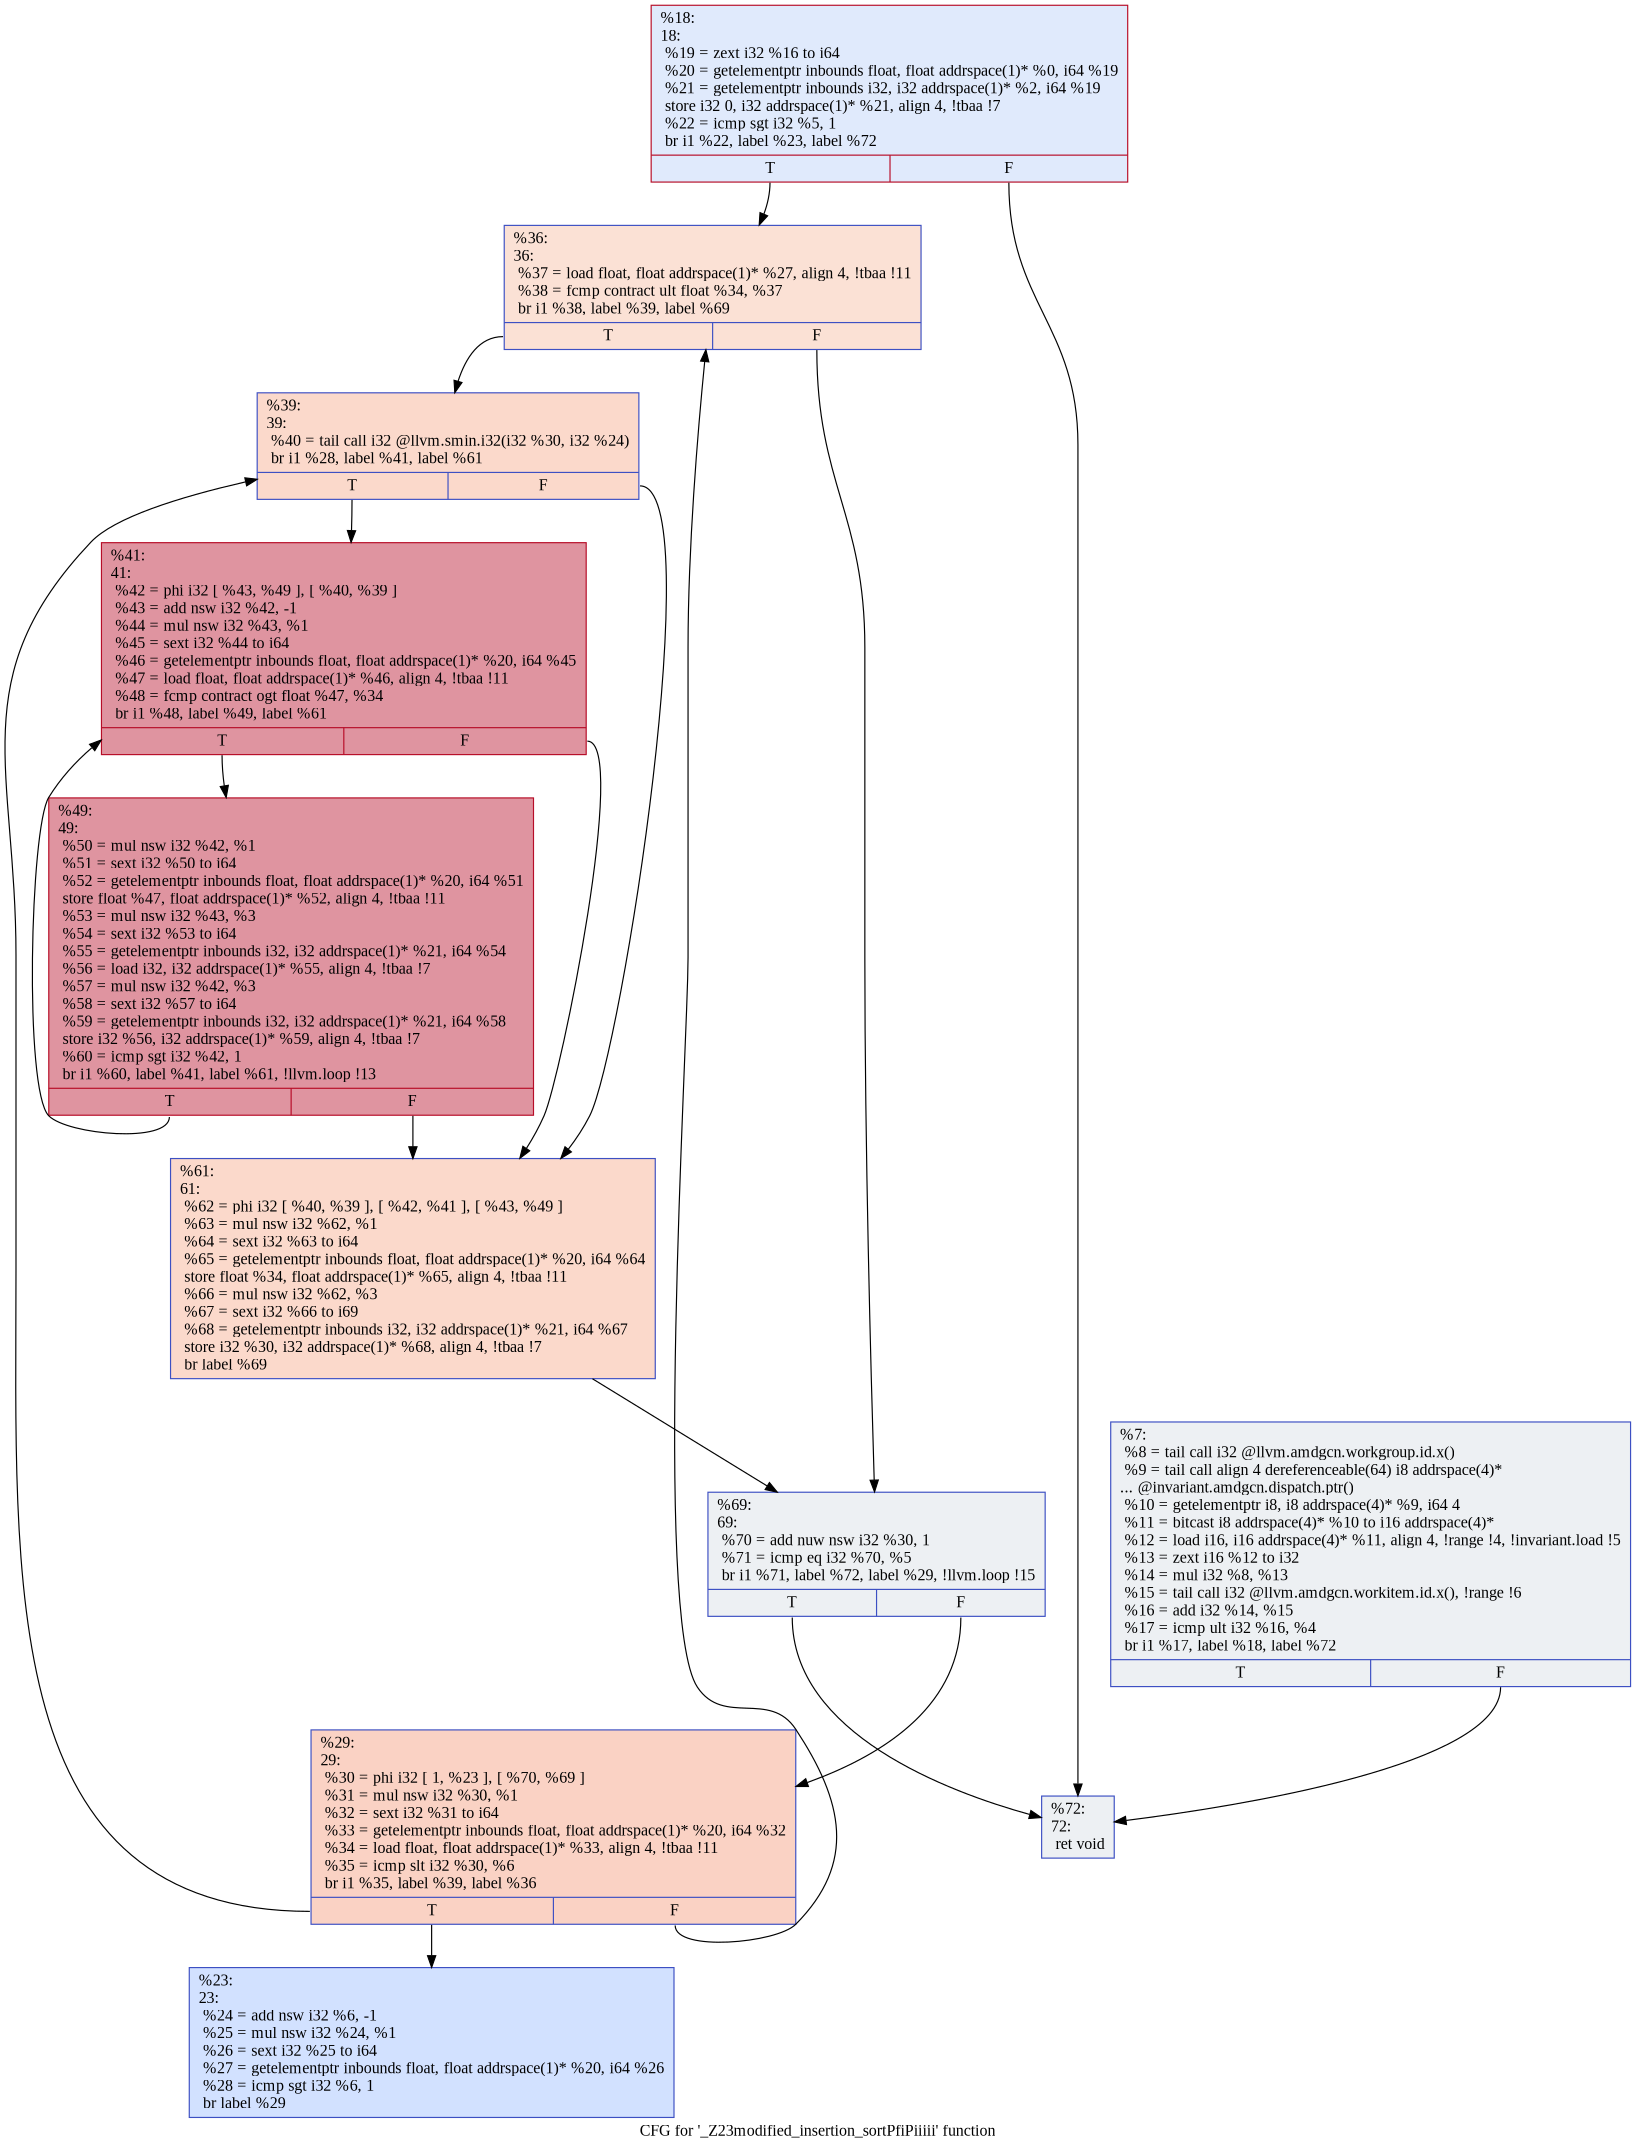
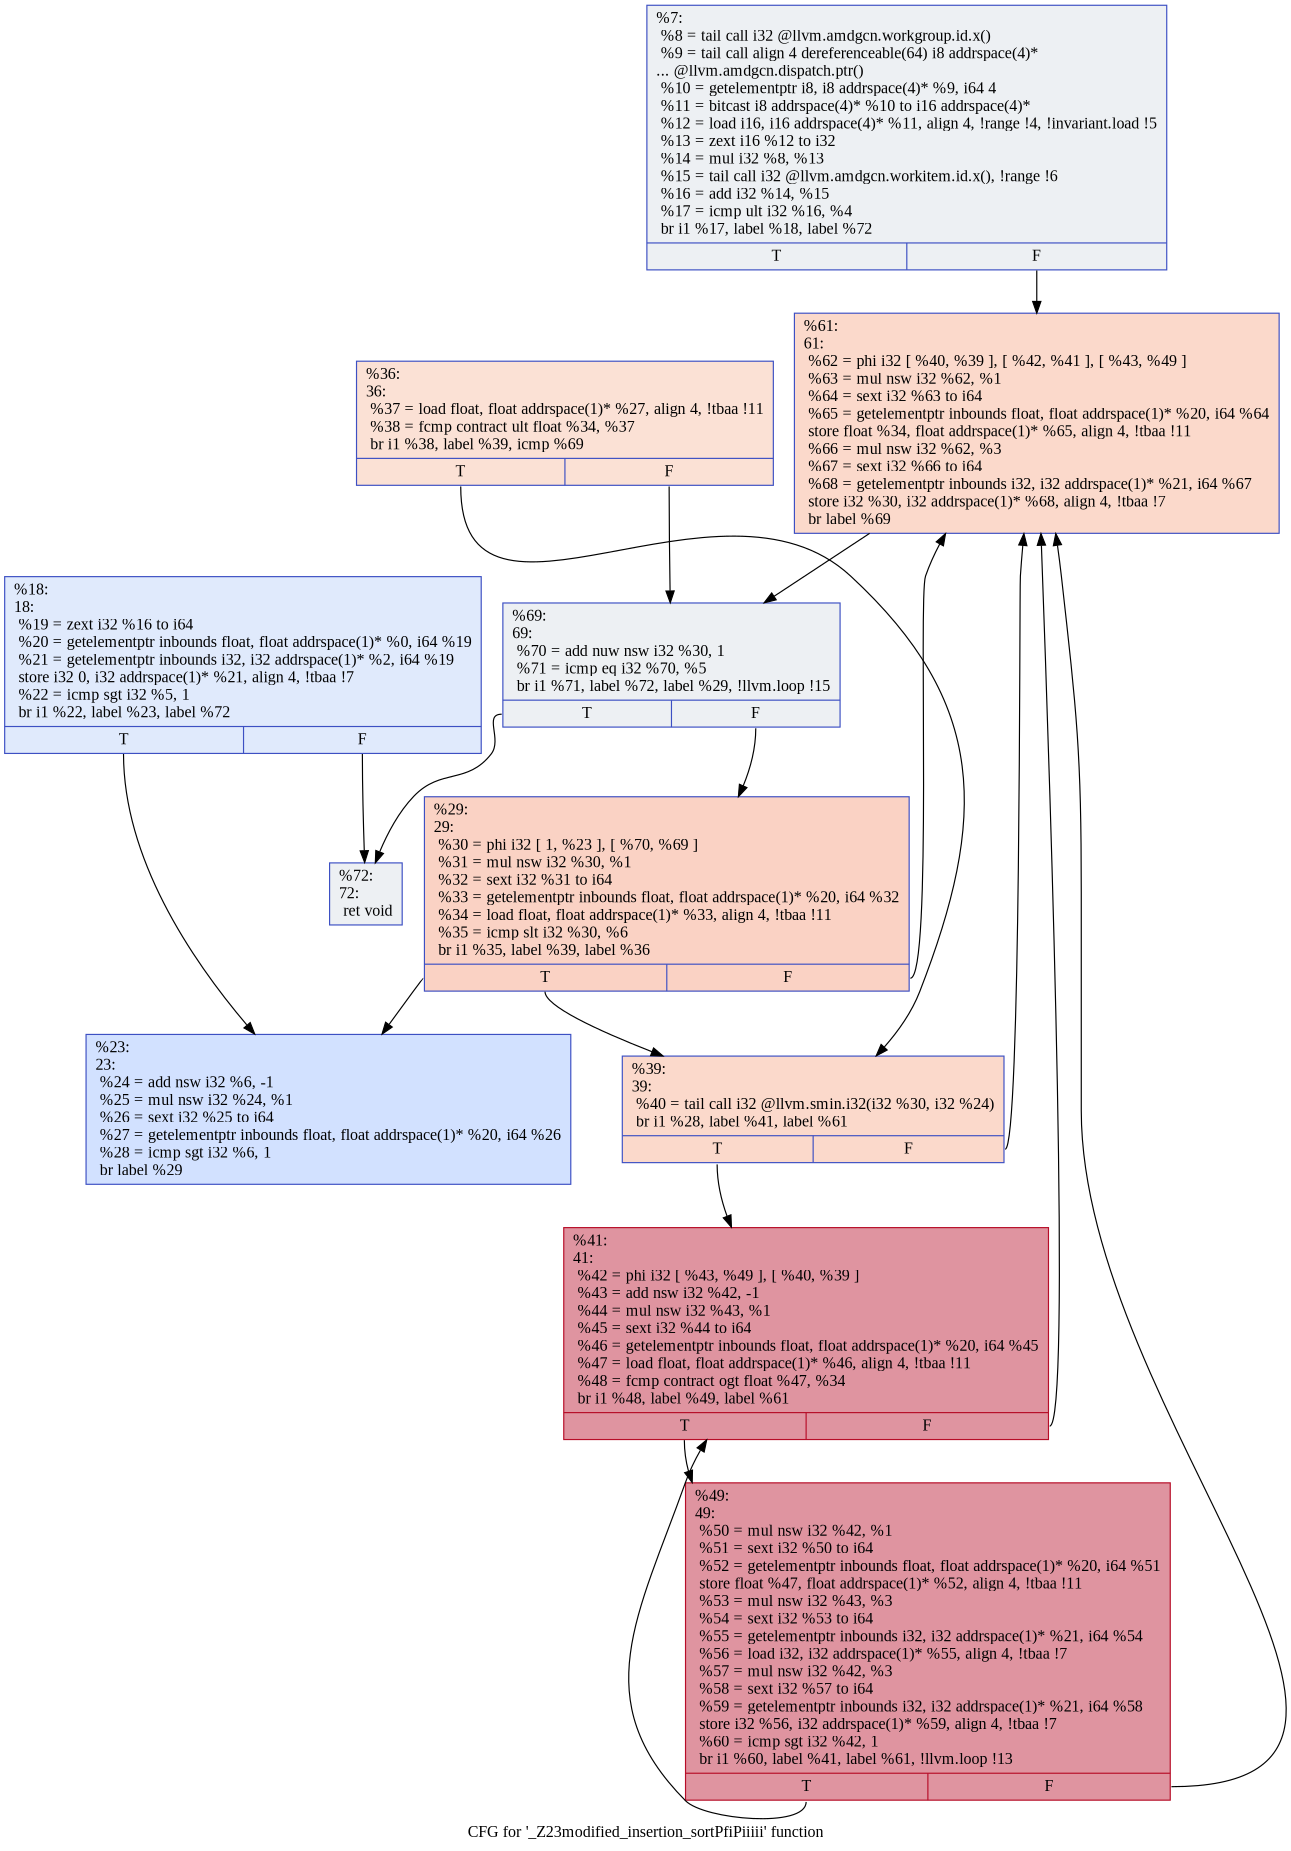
(889, 94) -> (243, 665)
(768, 199) -> (162, 899)
(622, 309) -> (475, 444)
(678, 1254) -> (923, 760)
(269, 1312) -> (893, 467)
(1237, 1488) -> (760, 71)
(1329, 1784) -> (1037, 286)
